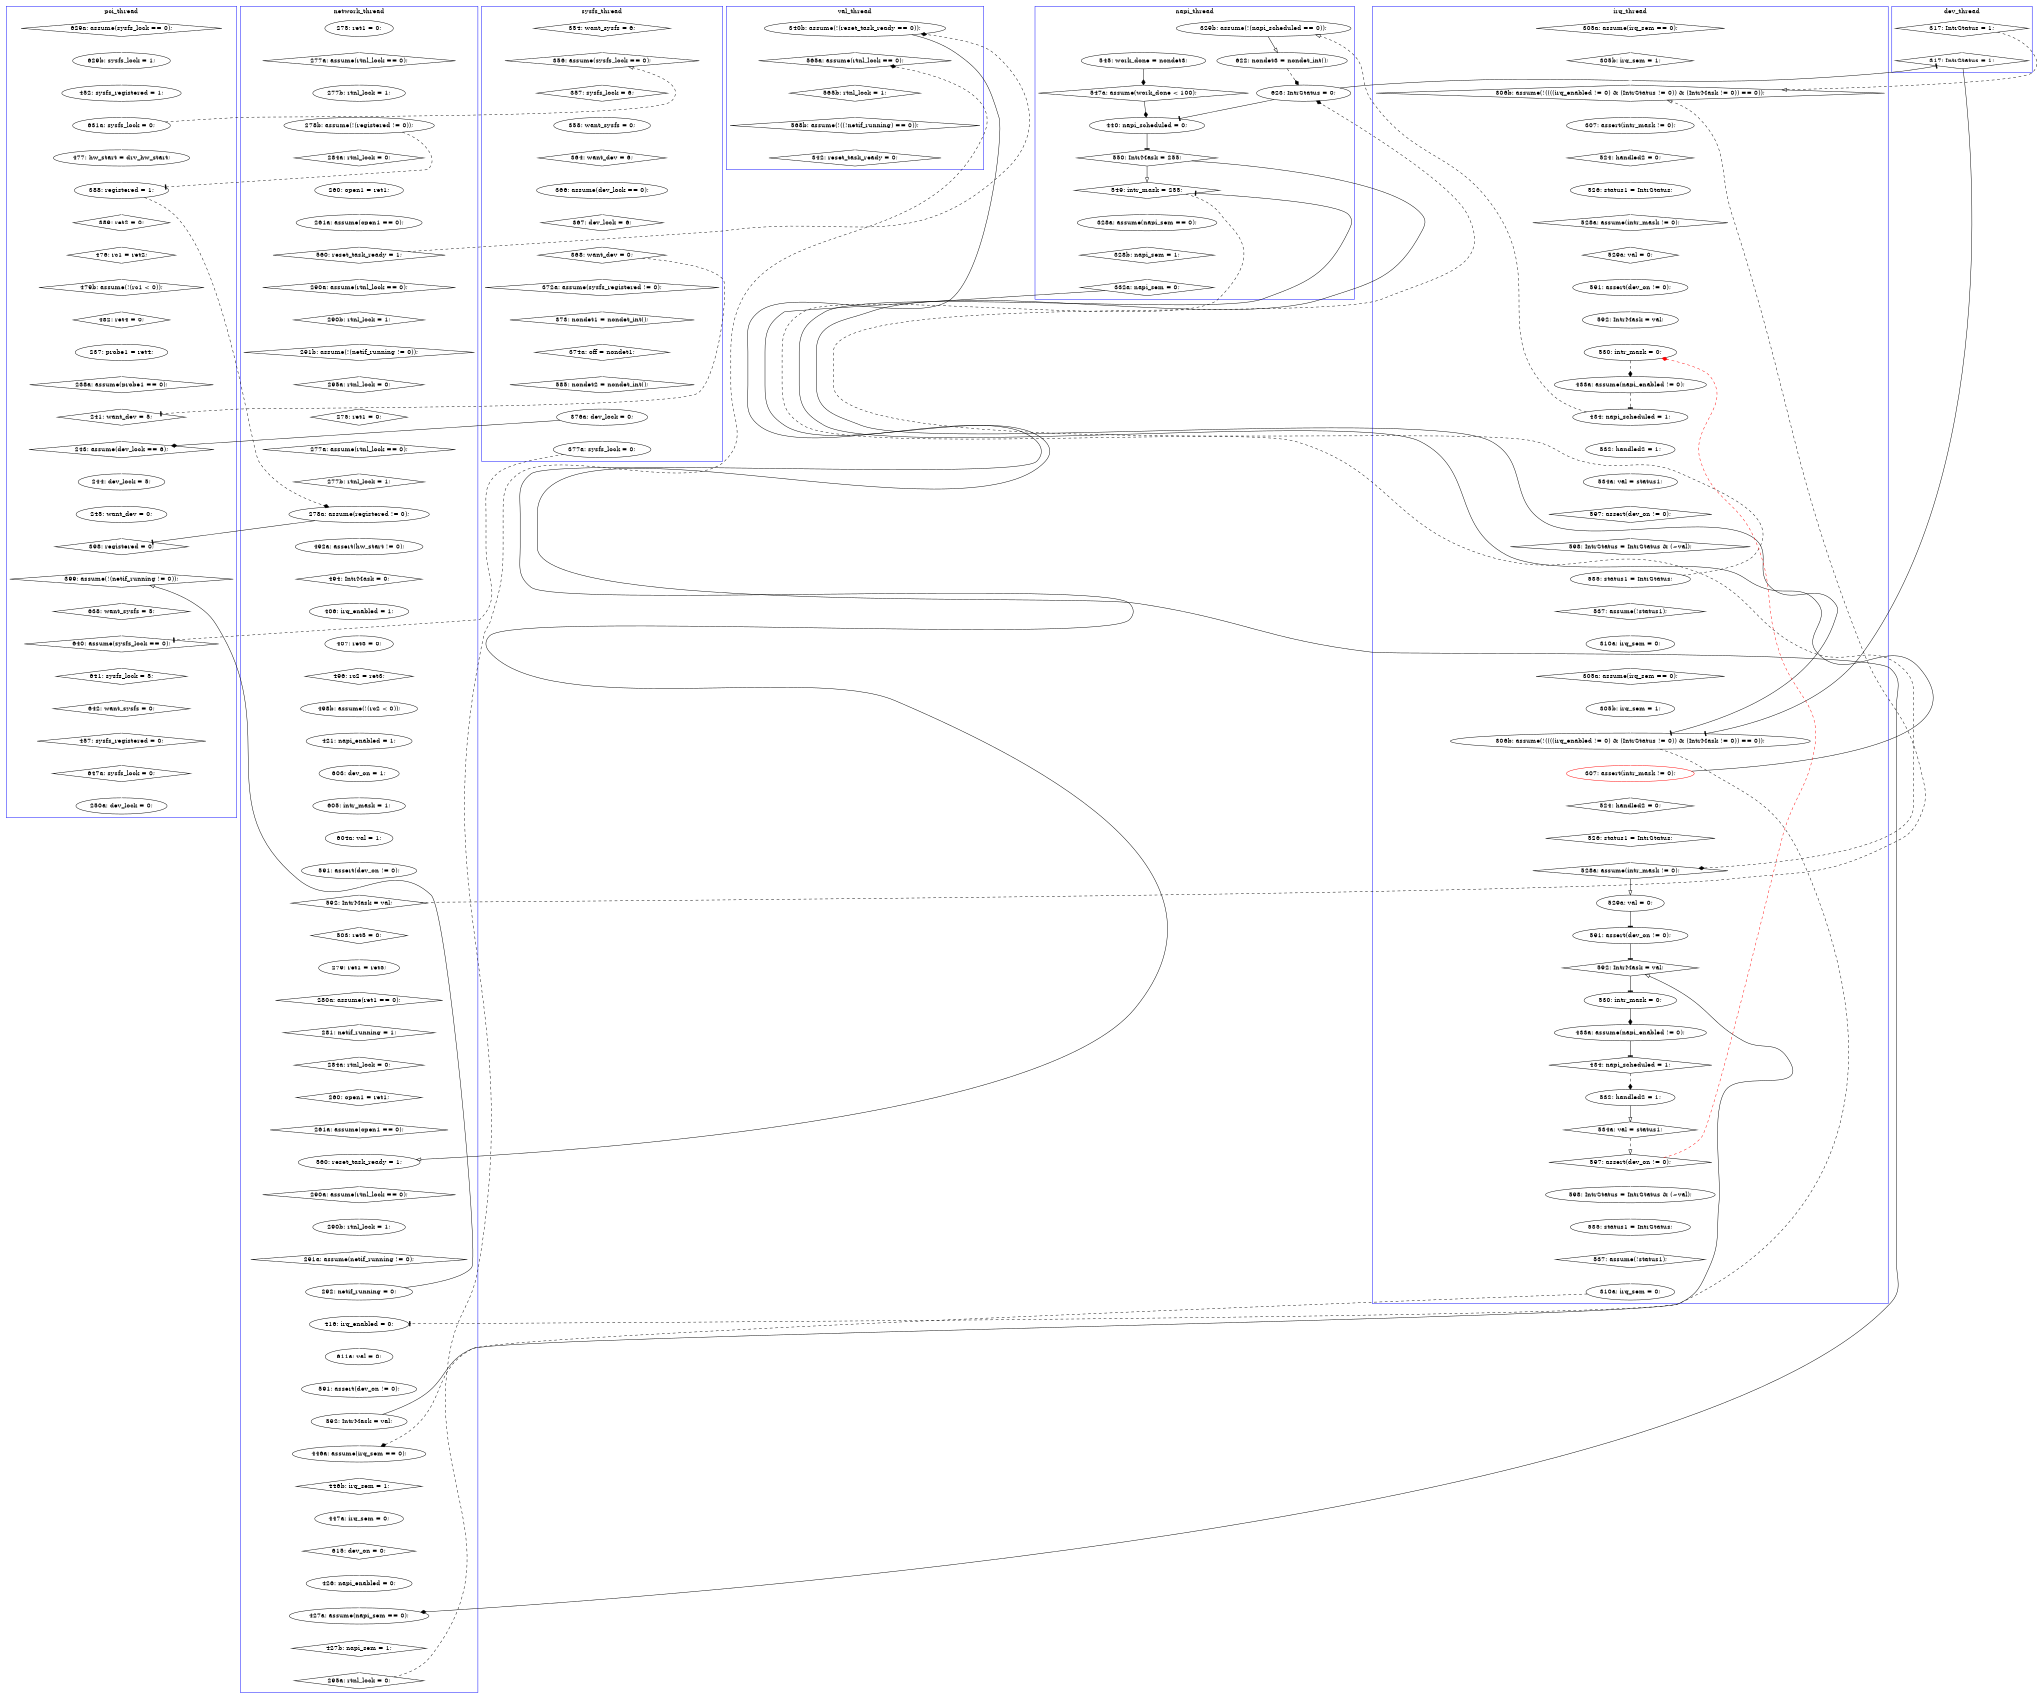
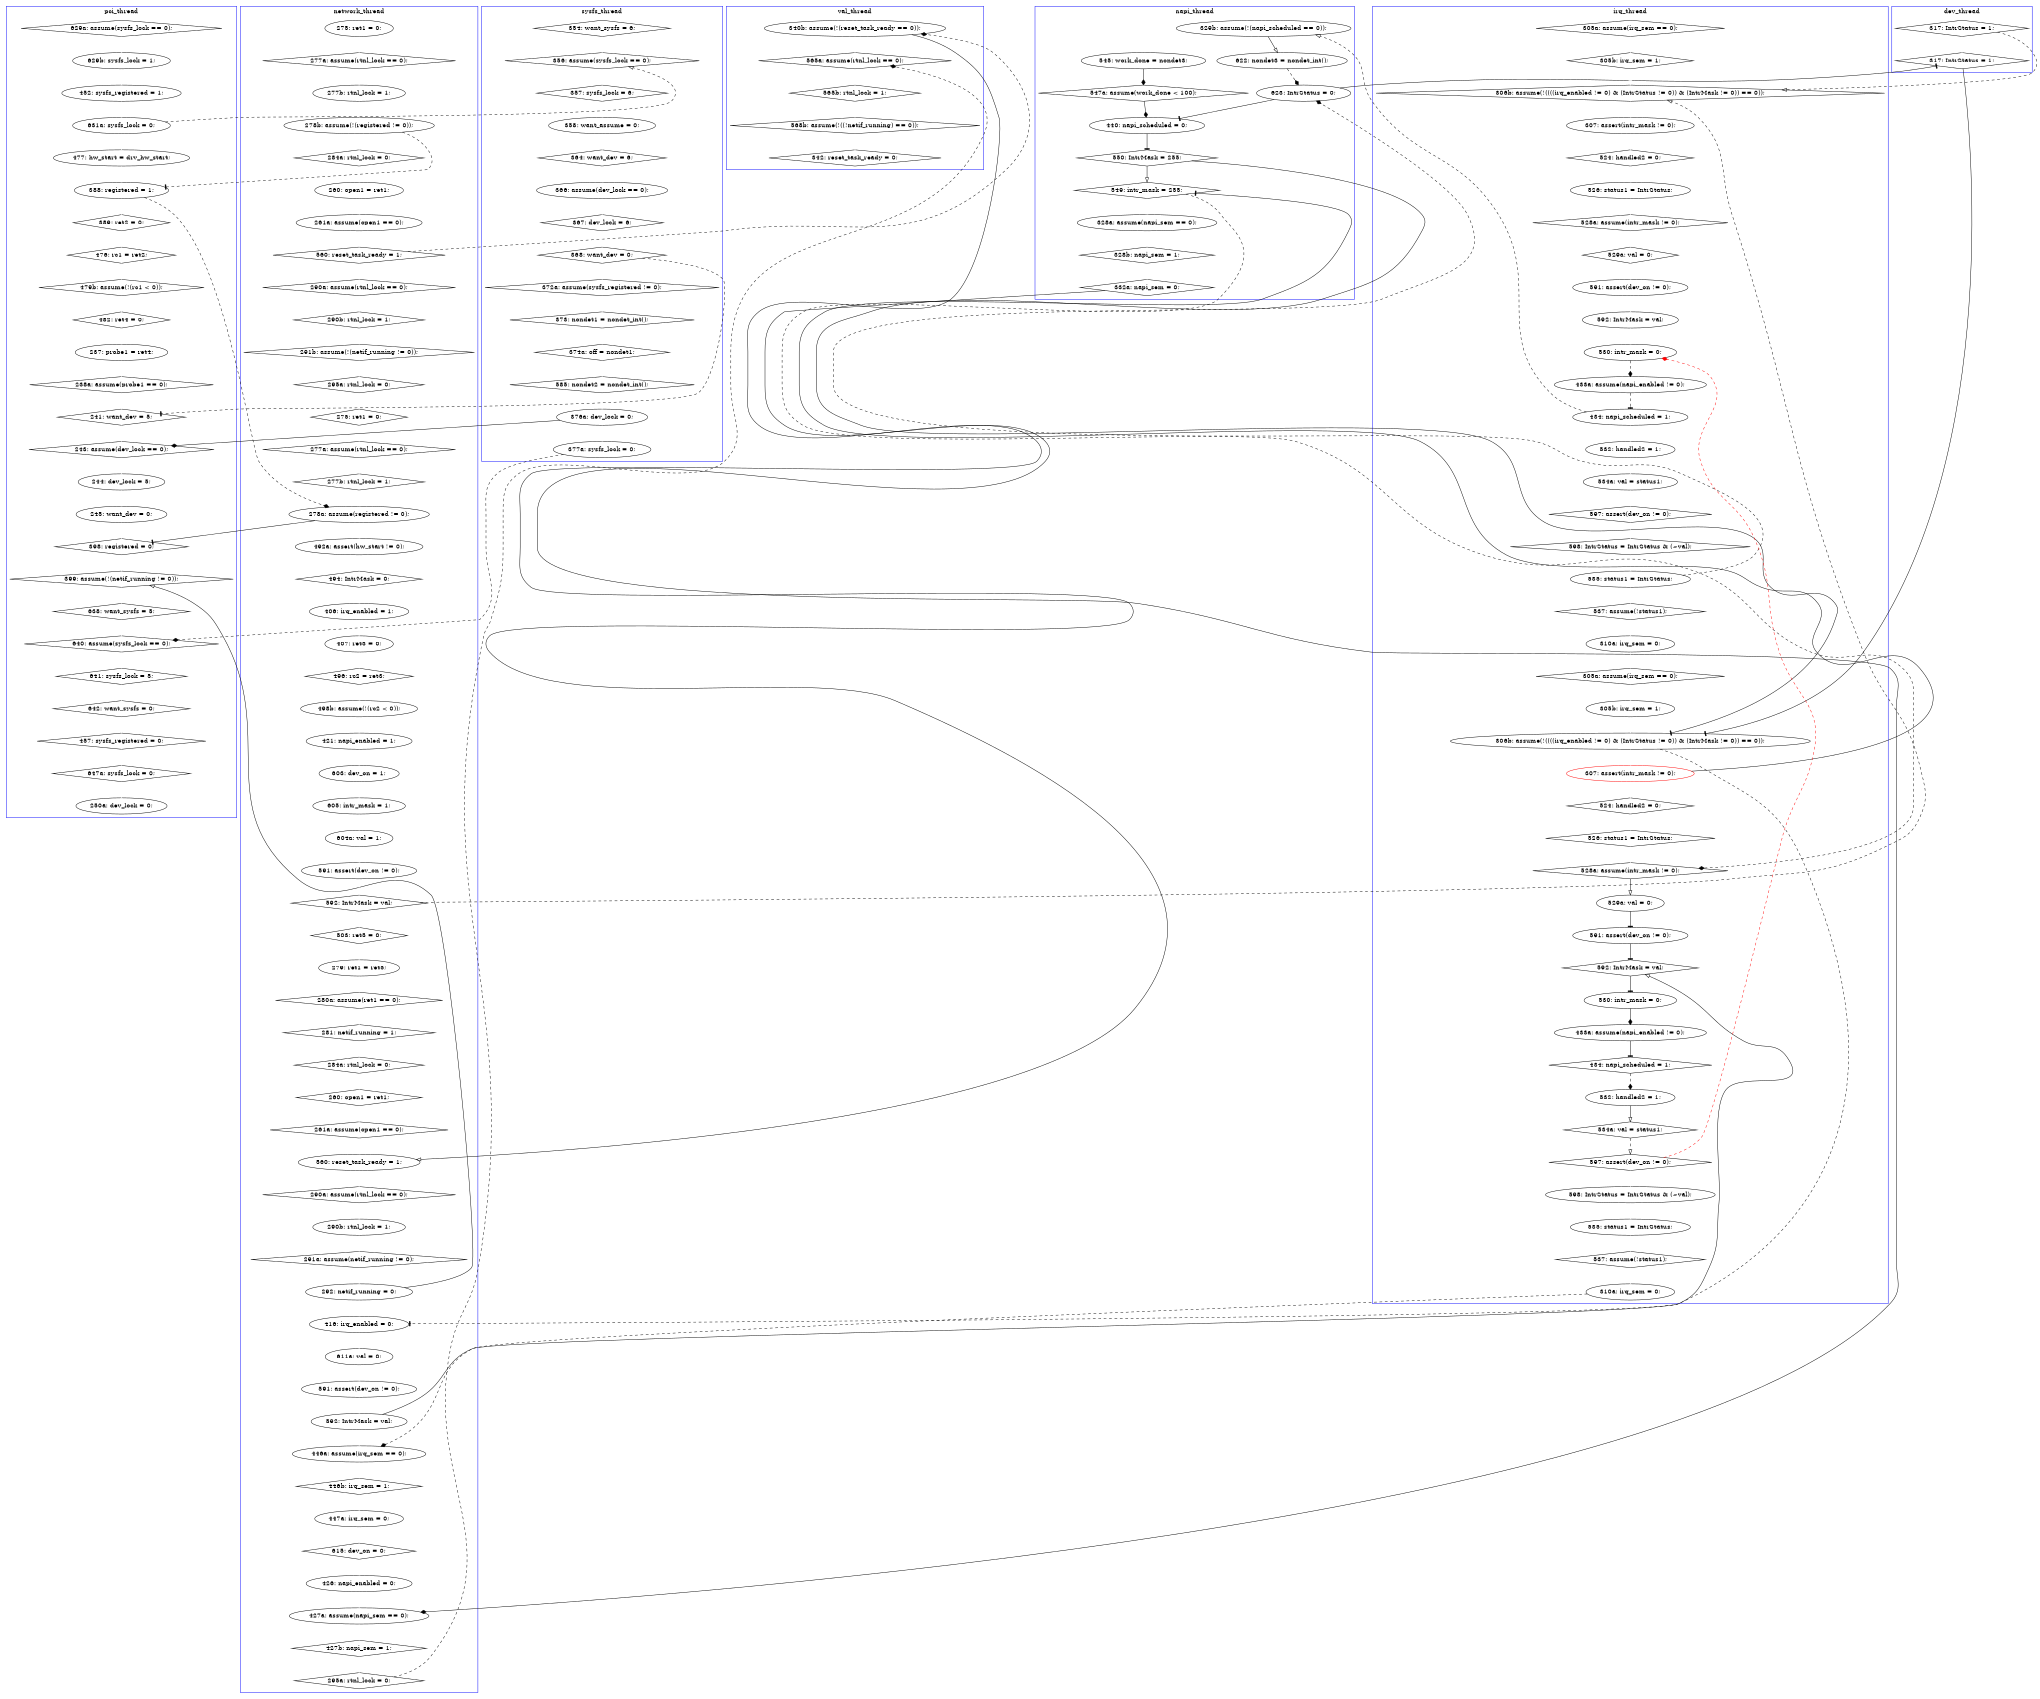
(602, 126) -> (602, 126)
(121, 450) -> (121, 450)
(439, 623) -> (440, 622)
